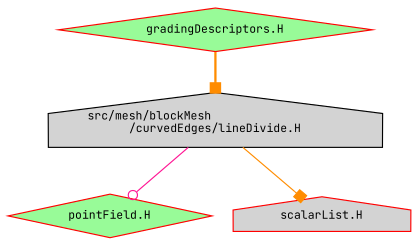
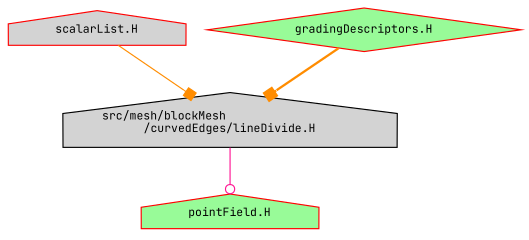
(269, 170) -> (151, 68)
(110, 216) -> (230, 213)
